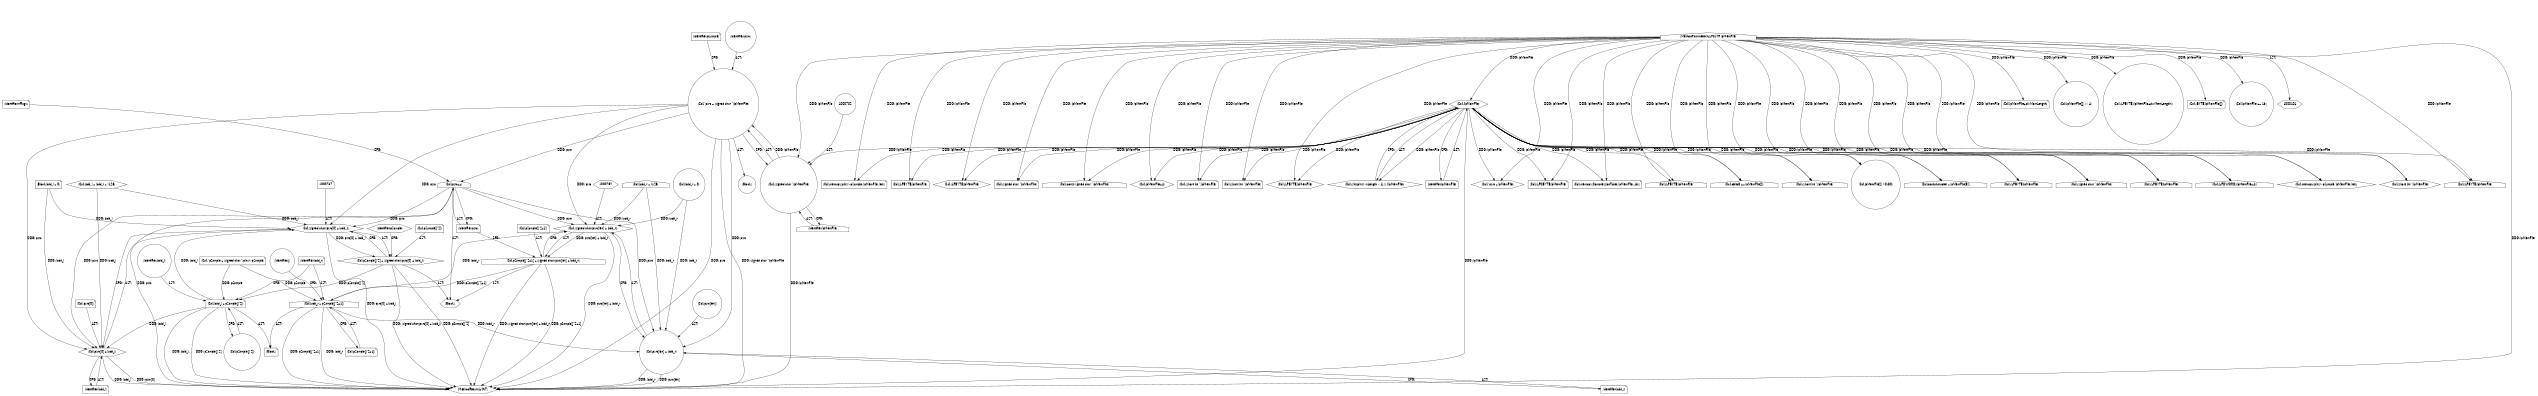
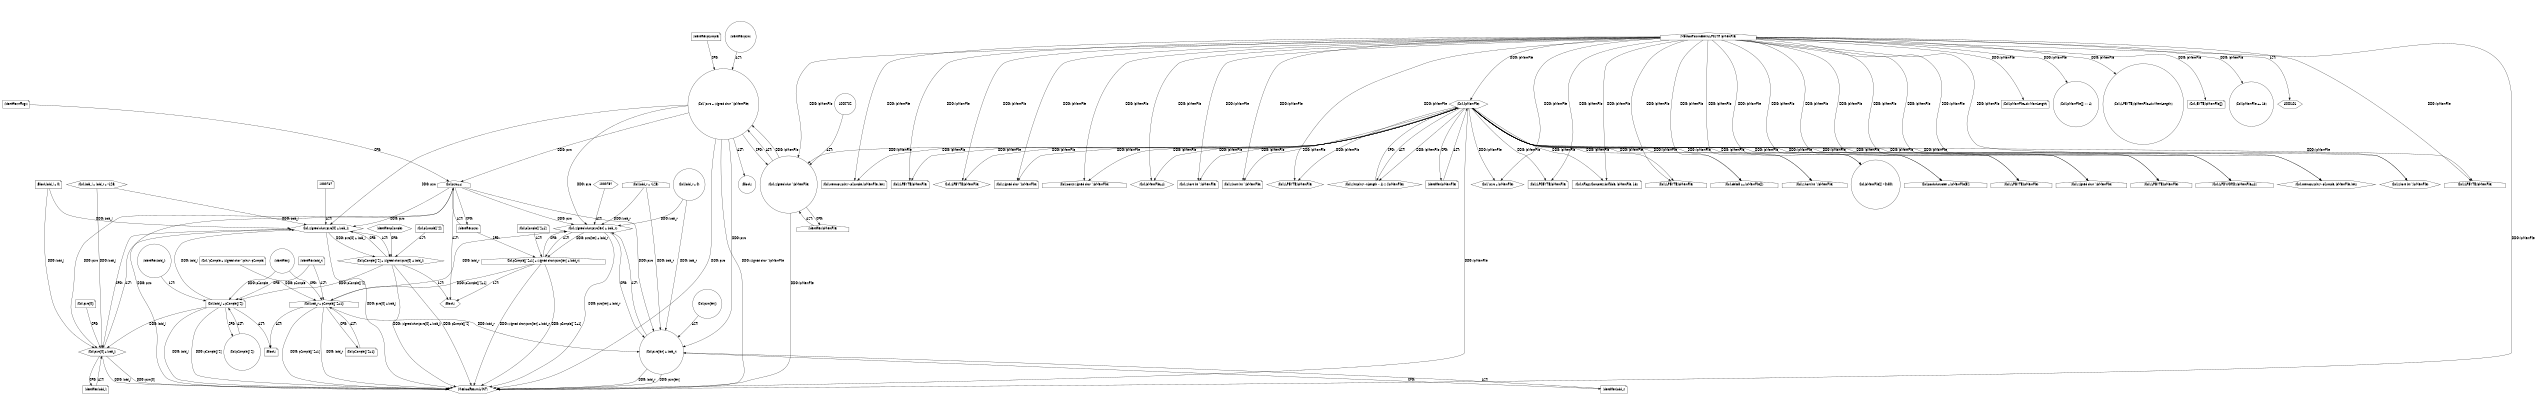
(244, 120) -> none
(1607, 185) -> (1607, 185)
(223, 281) -> (251, 281)
(95, 324) -> (95, 324)
